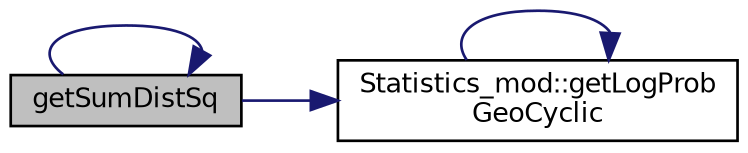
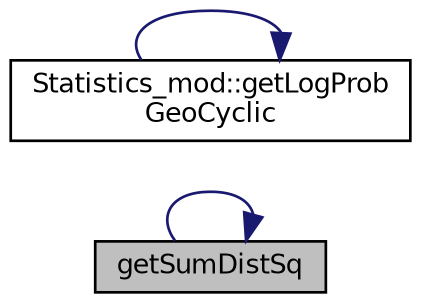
(276, 101) -> none
